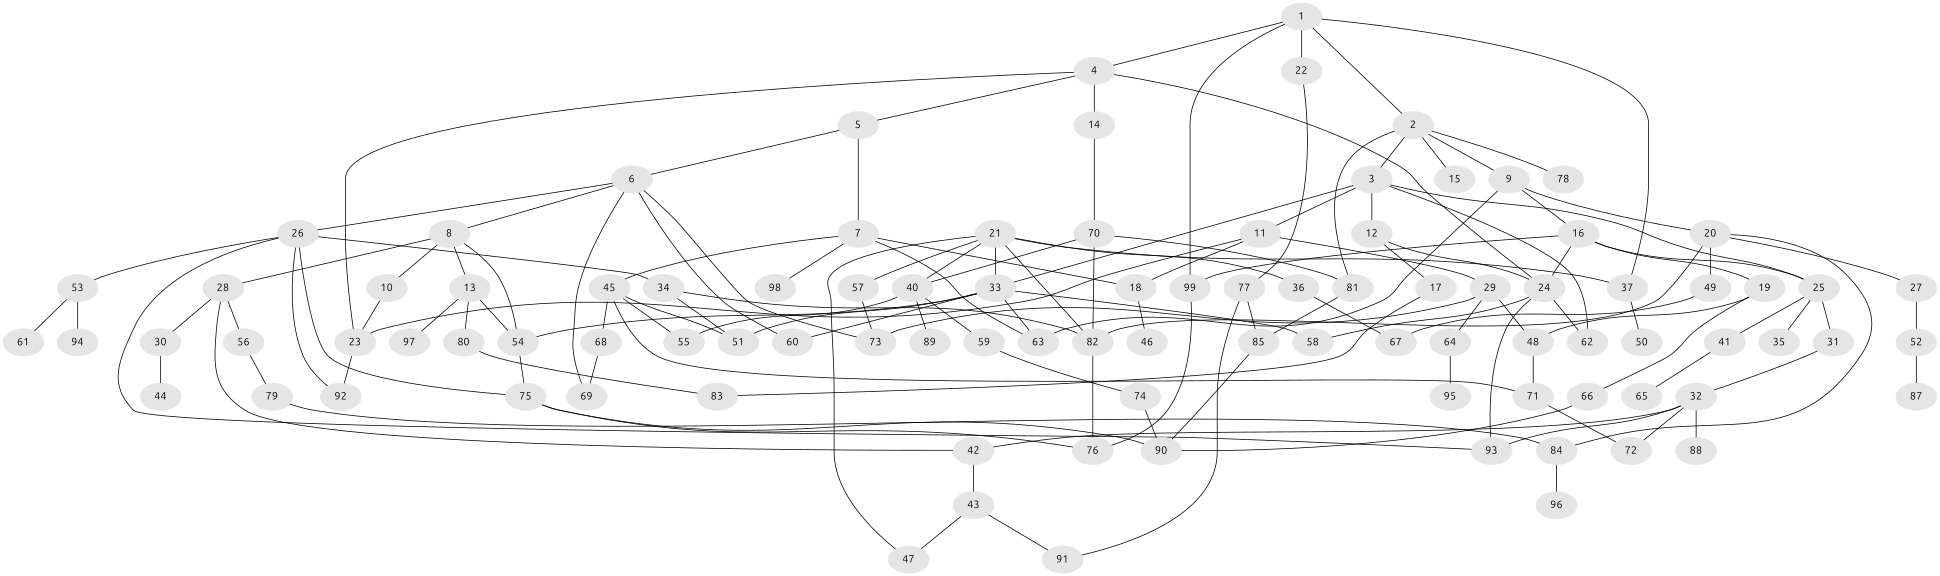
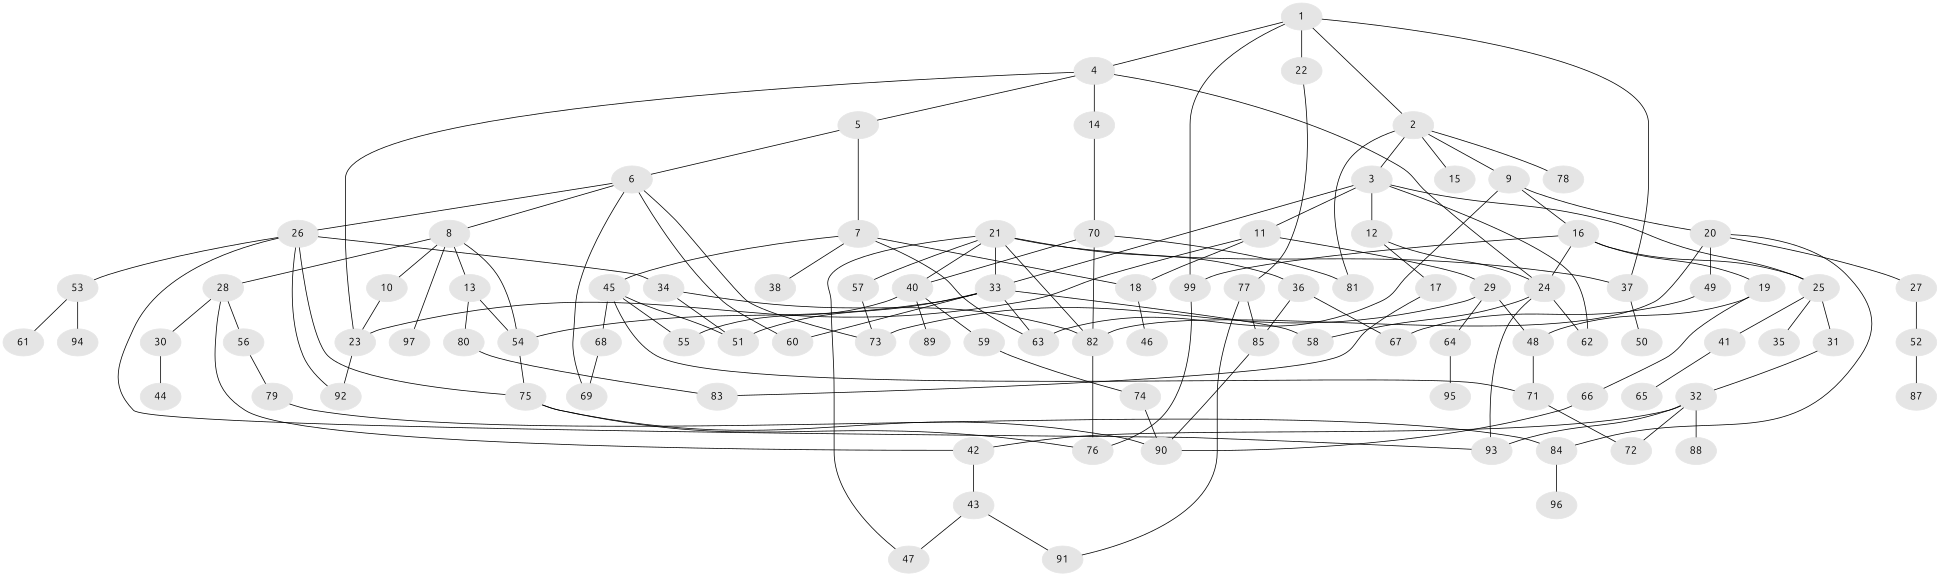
(775, 288) -> (775, 288)
(443, 312) -> (430, 288)
(1306, 315) -> (1279, 315)
